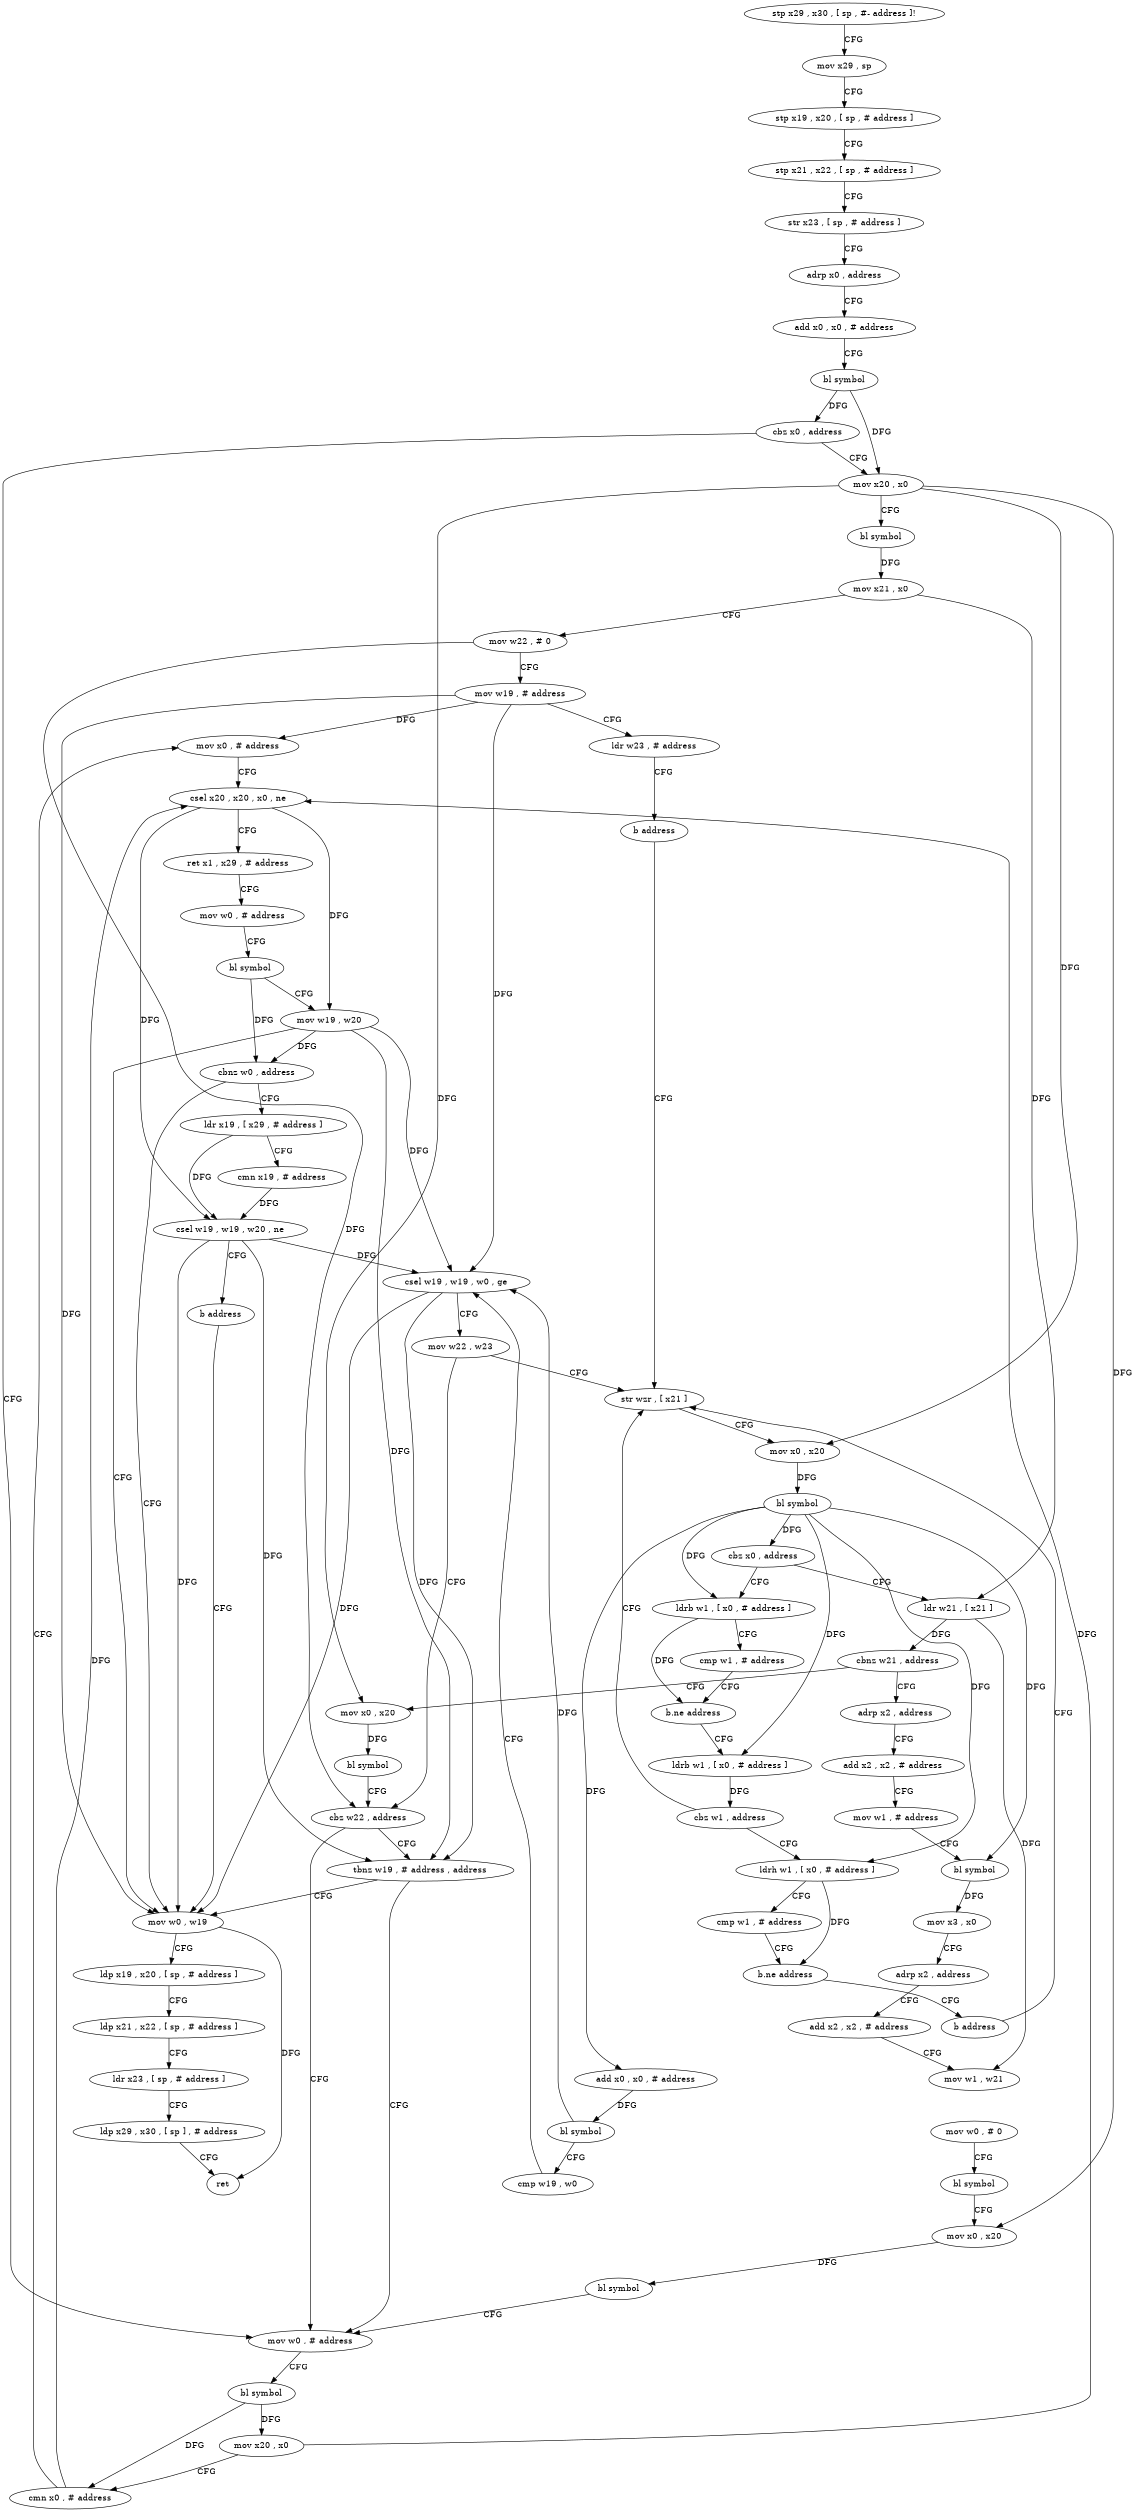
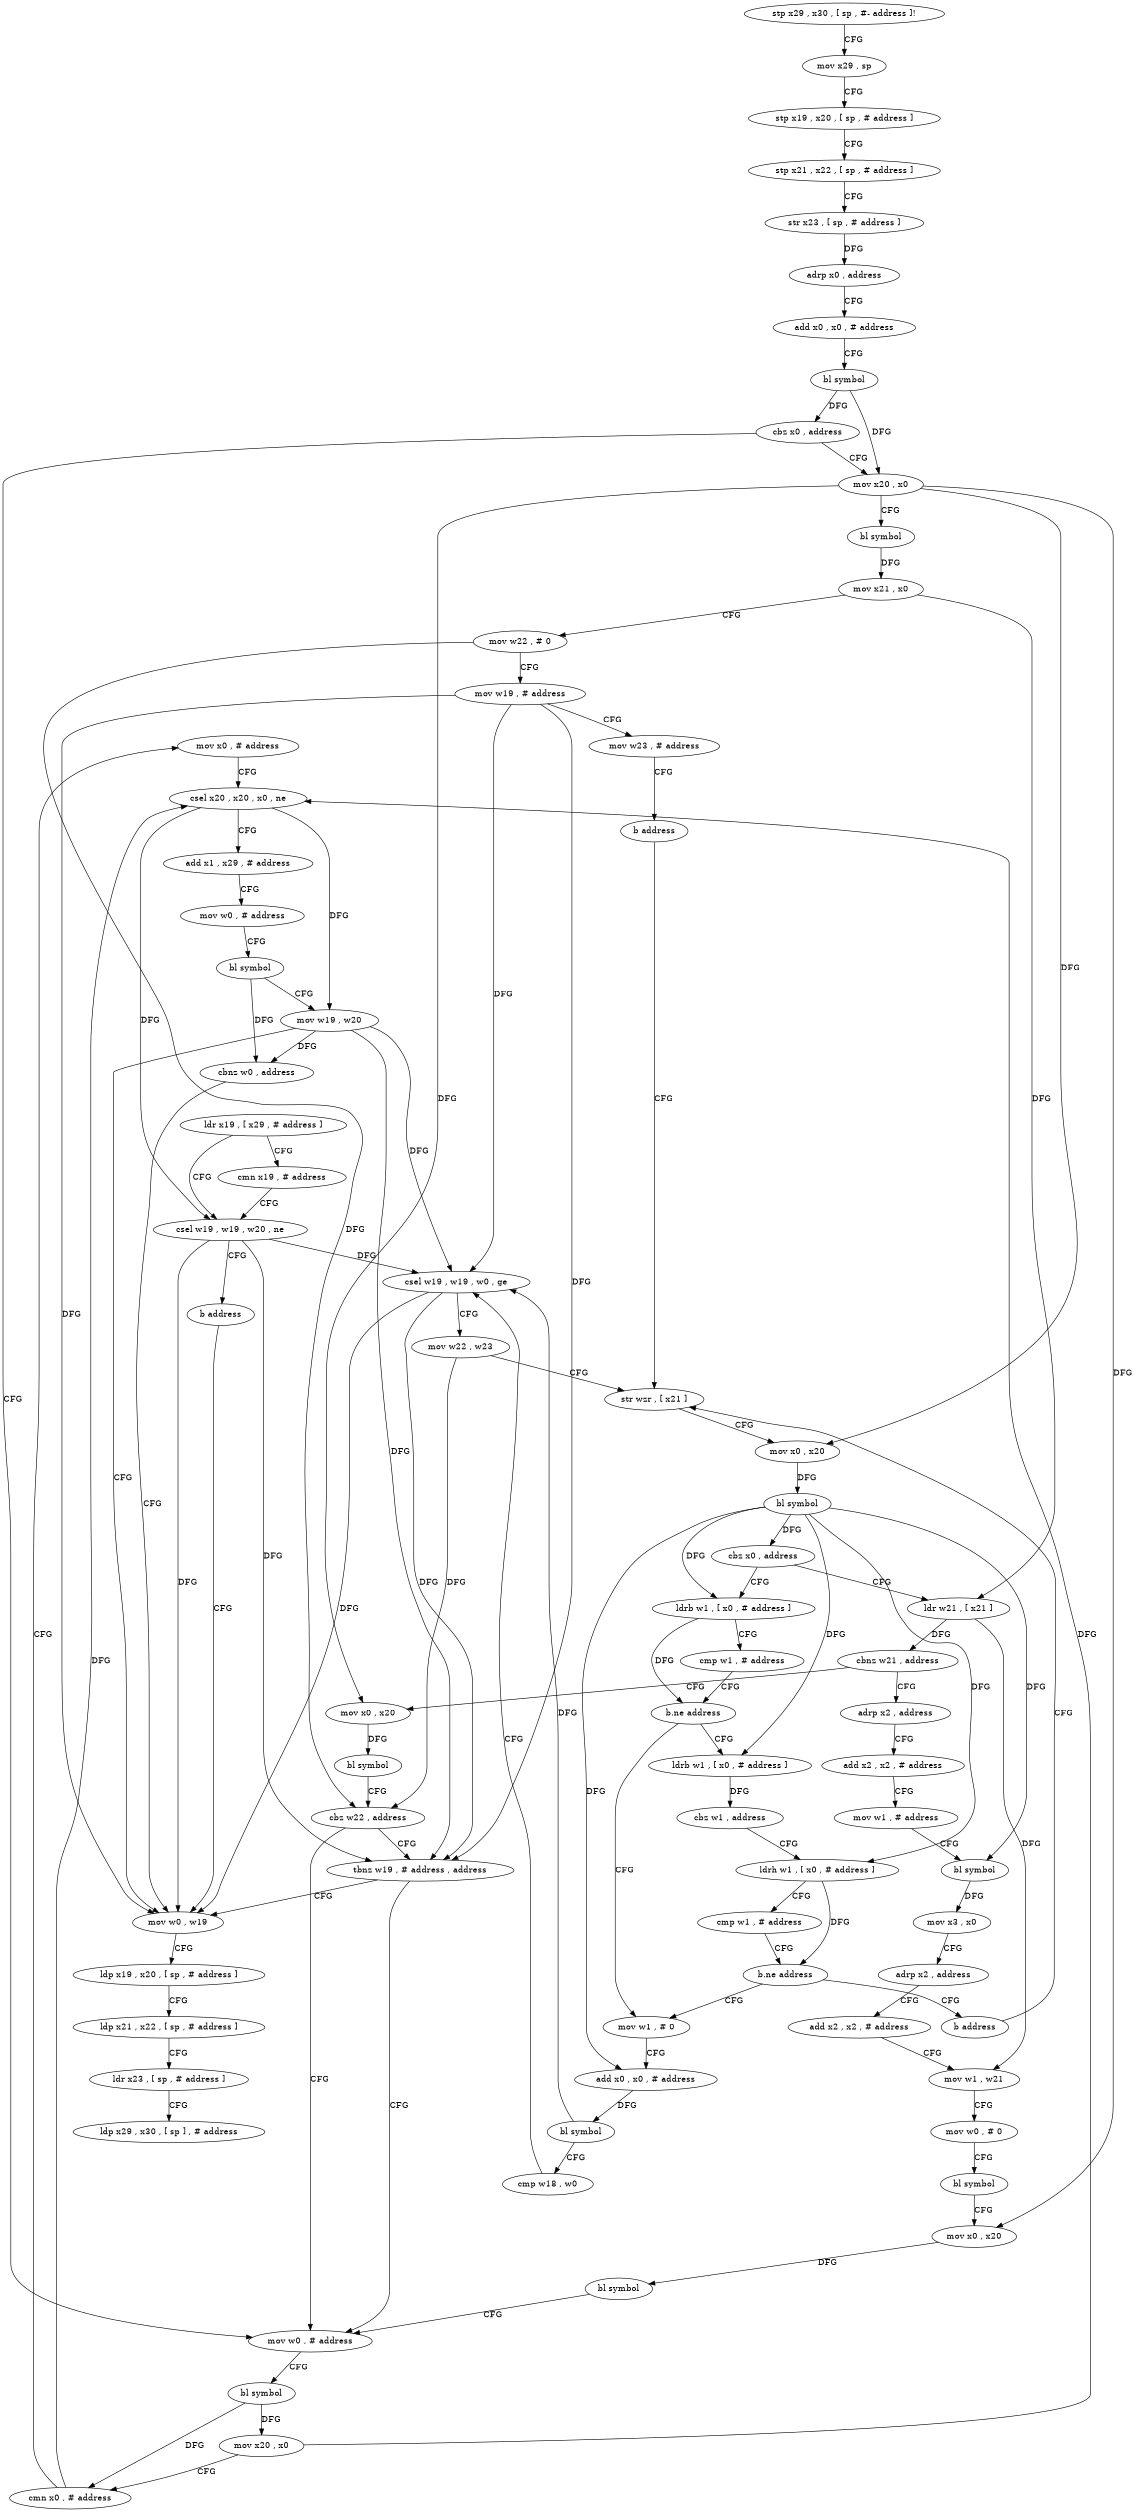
(854, 249) -> (854, 249)
(381, 720) -> (572, 1290)
(654, 746) -> (654, 746)
(238, 864) -> (238, 864)
(260, 1096) -> none
(202, 1178) -> (202, 1178)
(269, 1204) -> (269, 1204)
(457, 1583) -> (457, 1583)
(622, 1628) -> none
none -> (646, 2027)
none -> (974, 2103)
(223, 2184) -> none
(548, 2184) -> (548, 2184)
